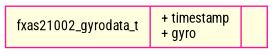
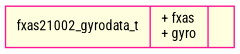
(196, 19) -> (178, 19)
